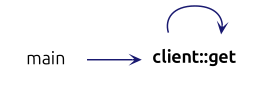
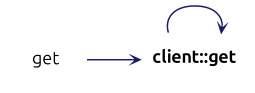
(46, 60) -> (46, 60)
